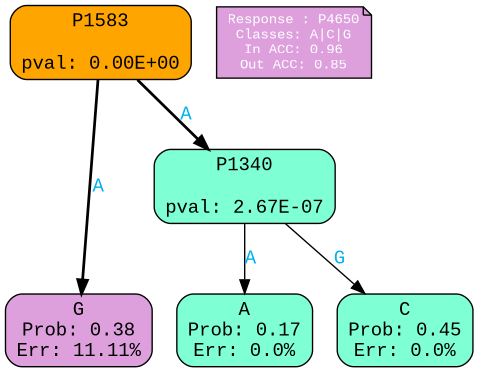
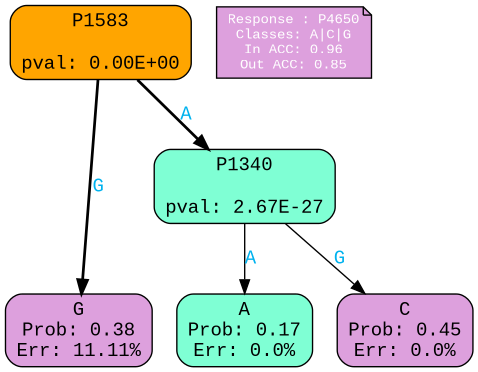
(99, 186) -> (99, 186)
(245, 186) -> (245, 186)
(405, 330) -> (405, 330)
